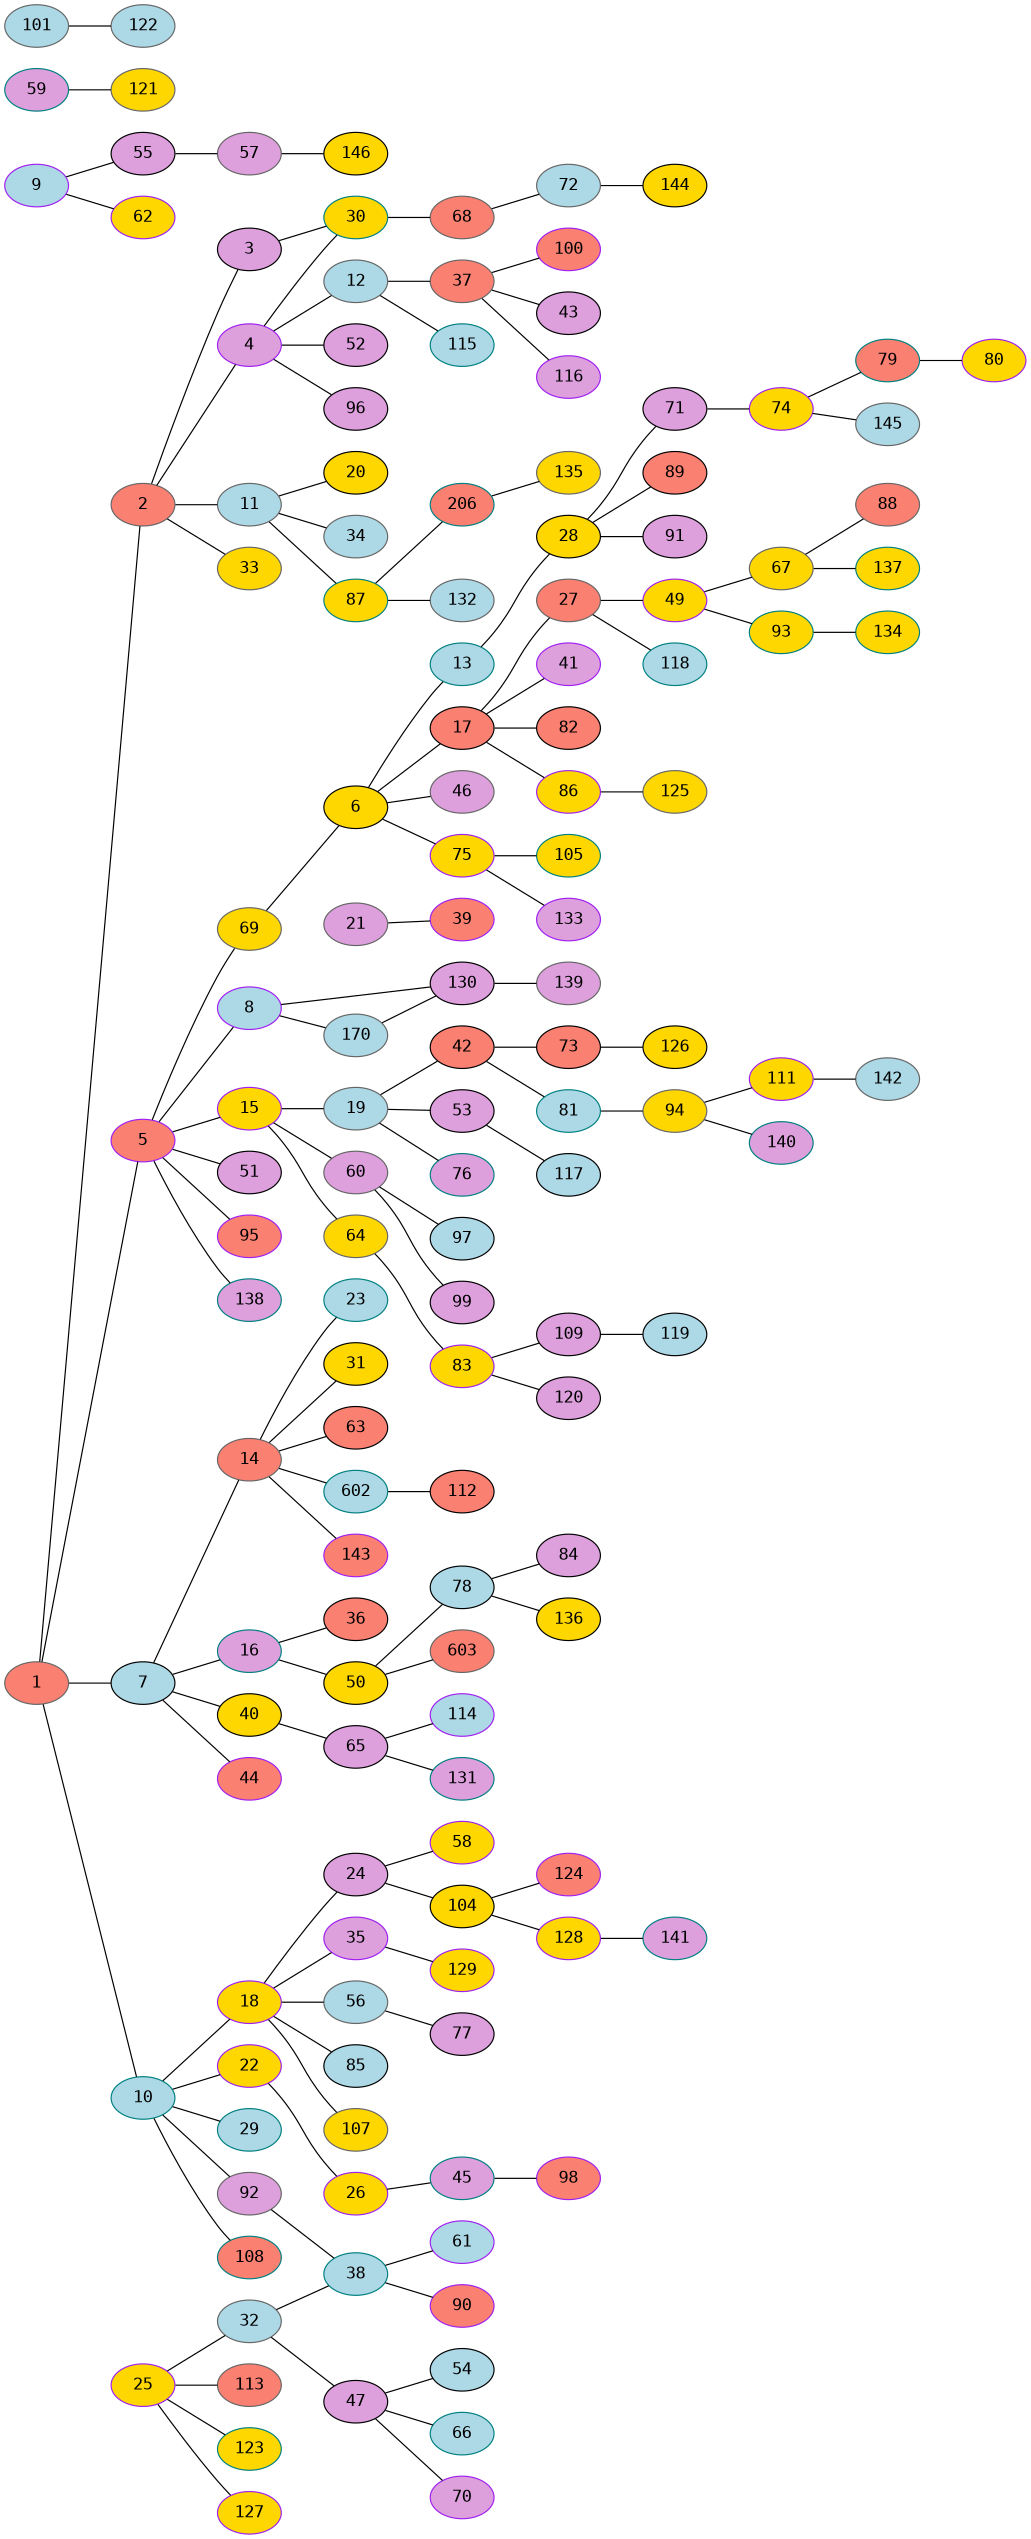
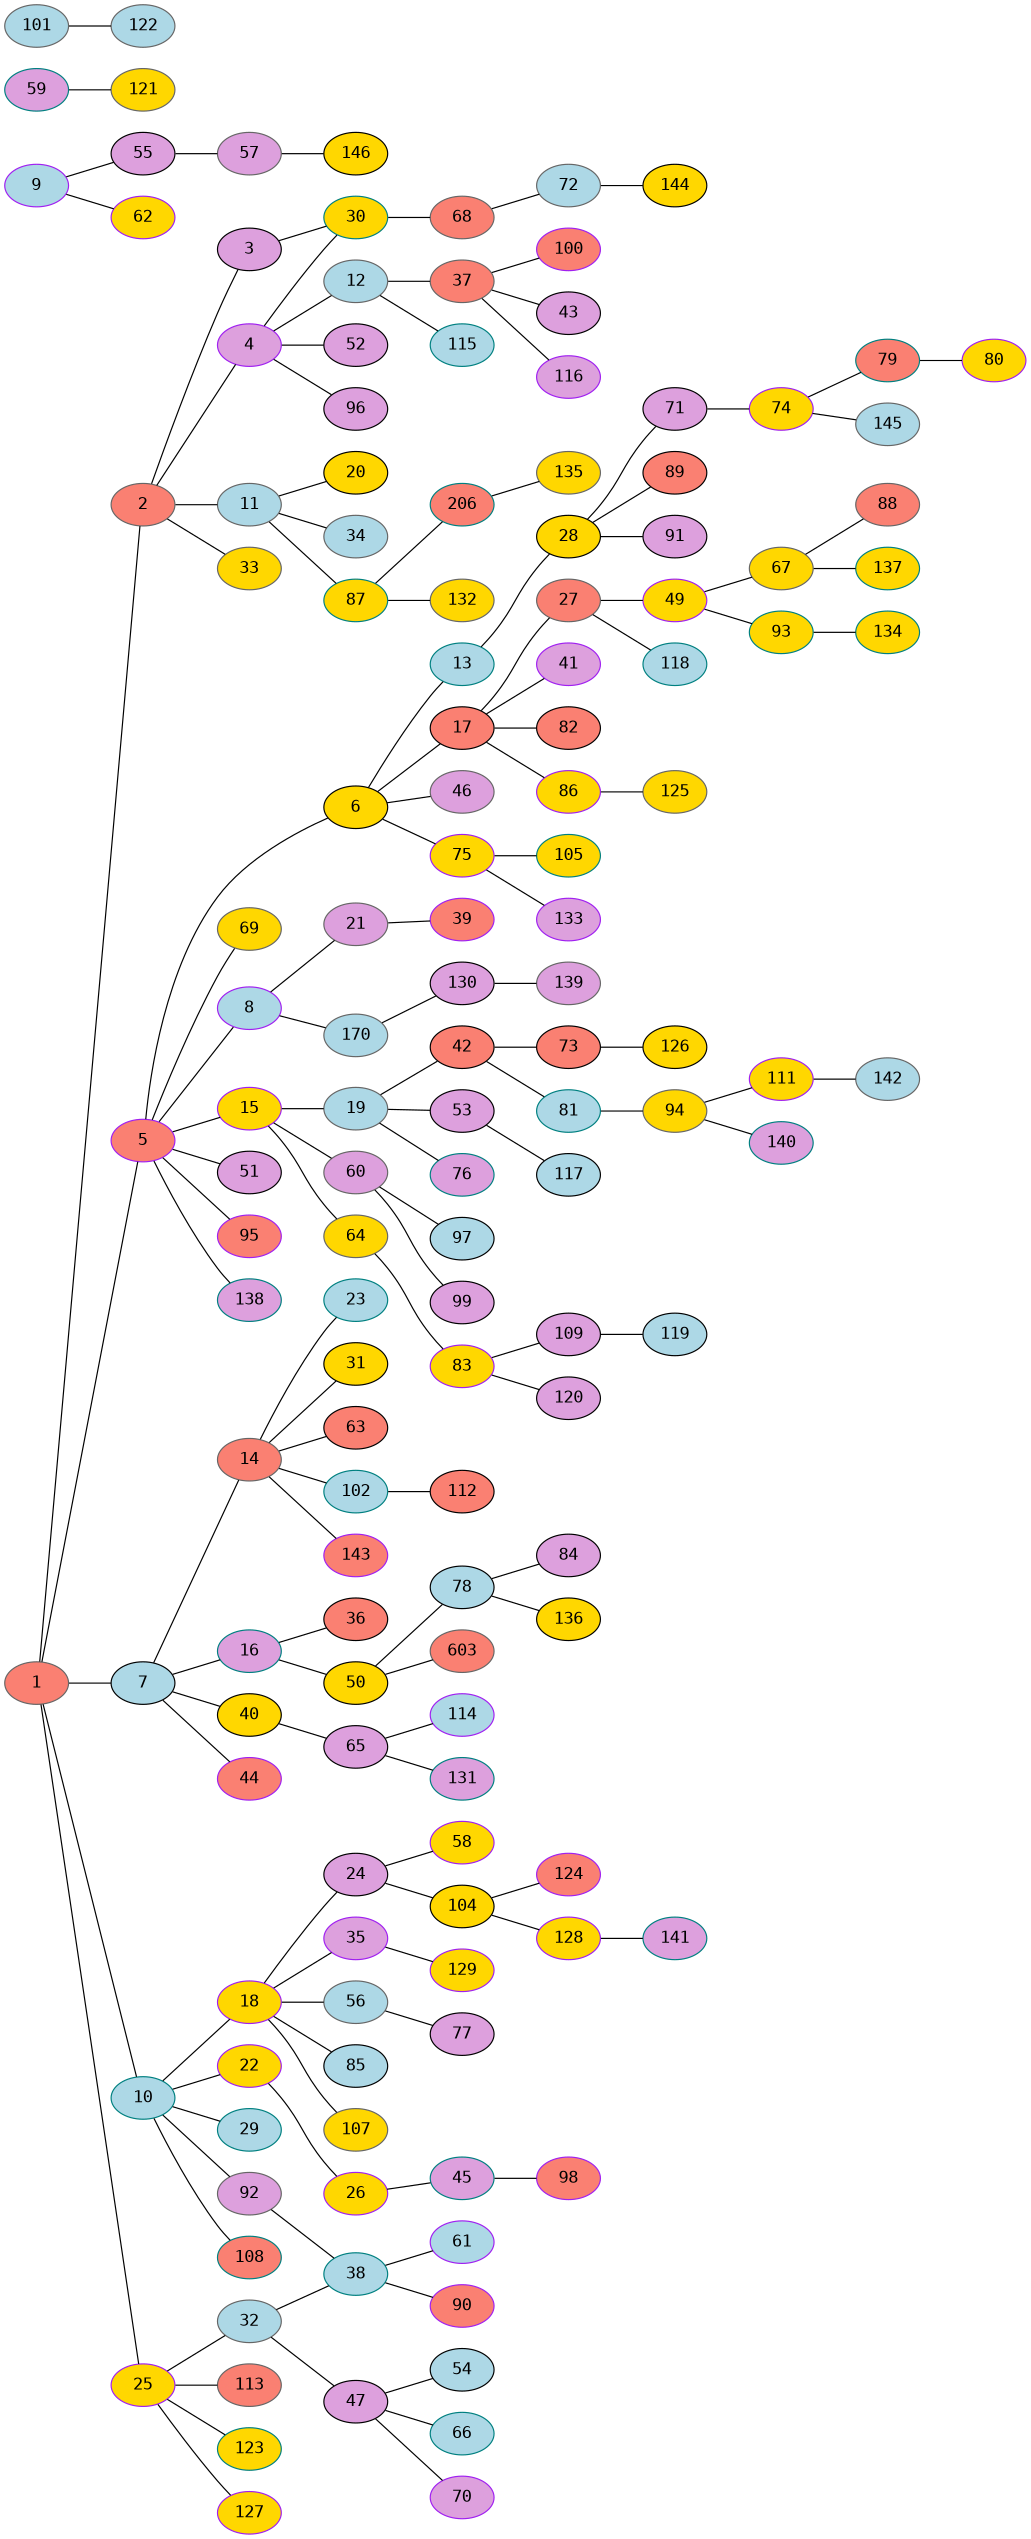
(462, 600) -> (462, 600)
(303, 868) -> (192, 940)
(356, 996) -> (303, 966)
(356, 1492) -> (356, 1492)
none -> (90, 2034)
